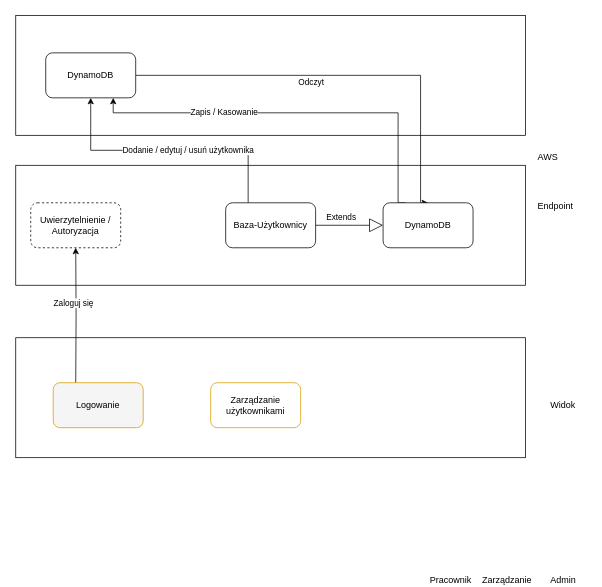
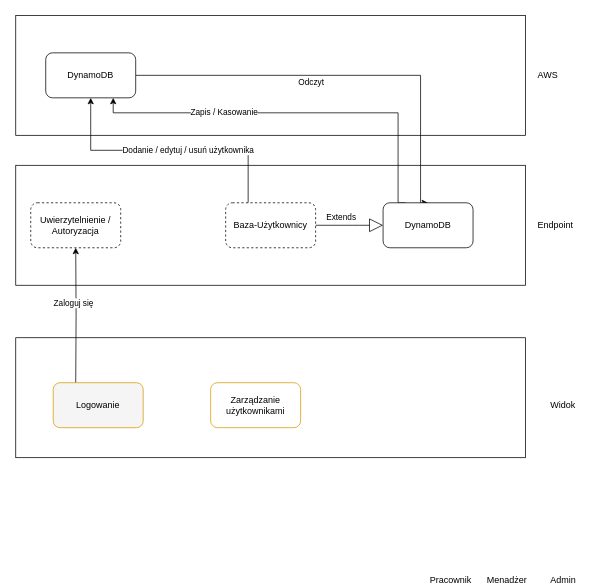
(548, 158) -> (548, 75)
(555, 207) -> (555, 225)
(270, 225) -> (270, 225)
(507, 581) -> (507, 581)
